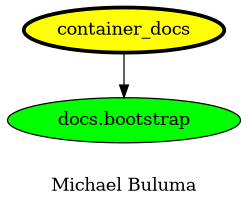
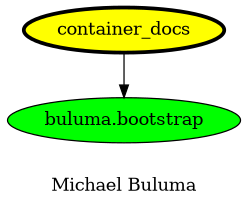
(124, 120) -> (124, 120)
